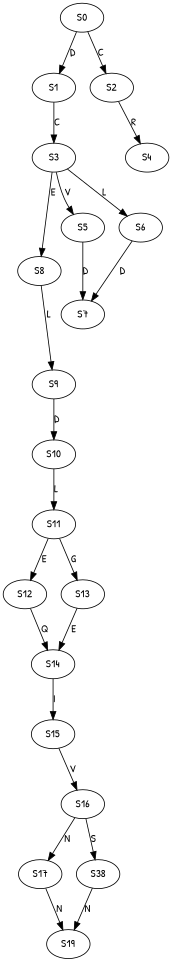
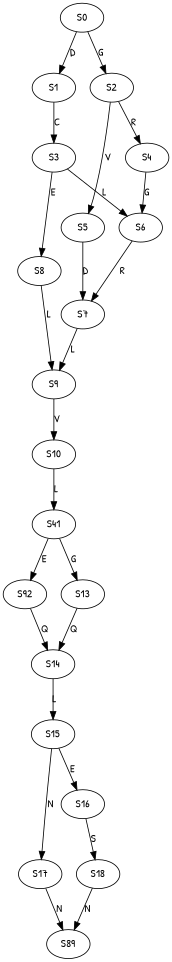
(101, 53) -> (101, 53)
none -> (144, 189)
(61, 190) -> (103, 154)
(123, 271) -> (123, 271)
none -> (70, 346)
(57, 419) -> (57, 419)
(54, 524) -> (54, 524)
(25, 594) -> (25, 594)
(74, 629) -> (74, 629)
(55, 699) -> (55, 699)
(73, 769) -> (73, 769)
(64, 836) -> (46, 800)
(98, 874) -> (98, 874)
(68, 944) -> (68, 944)
